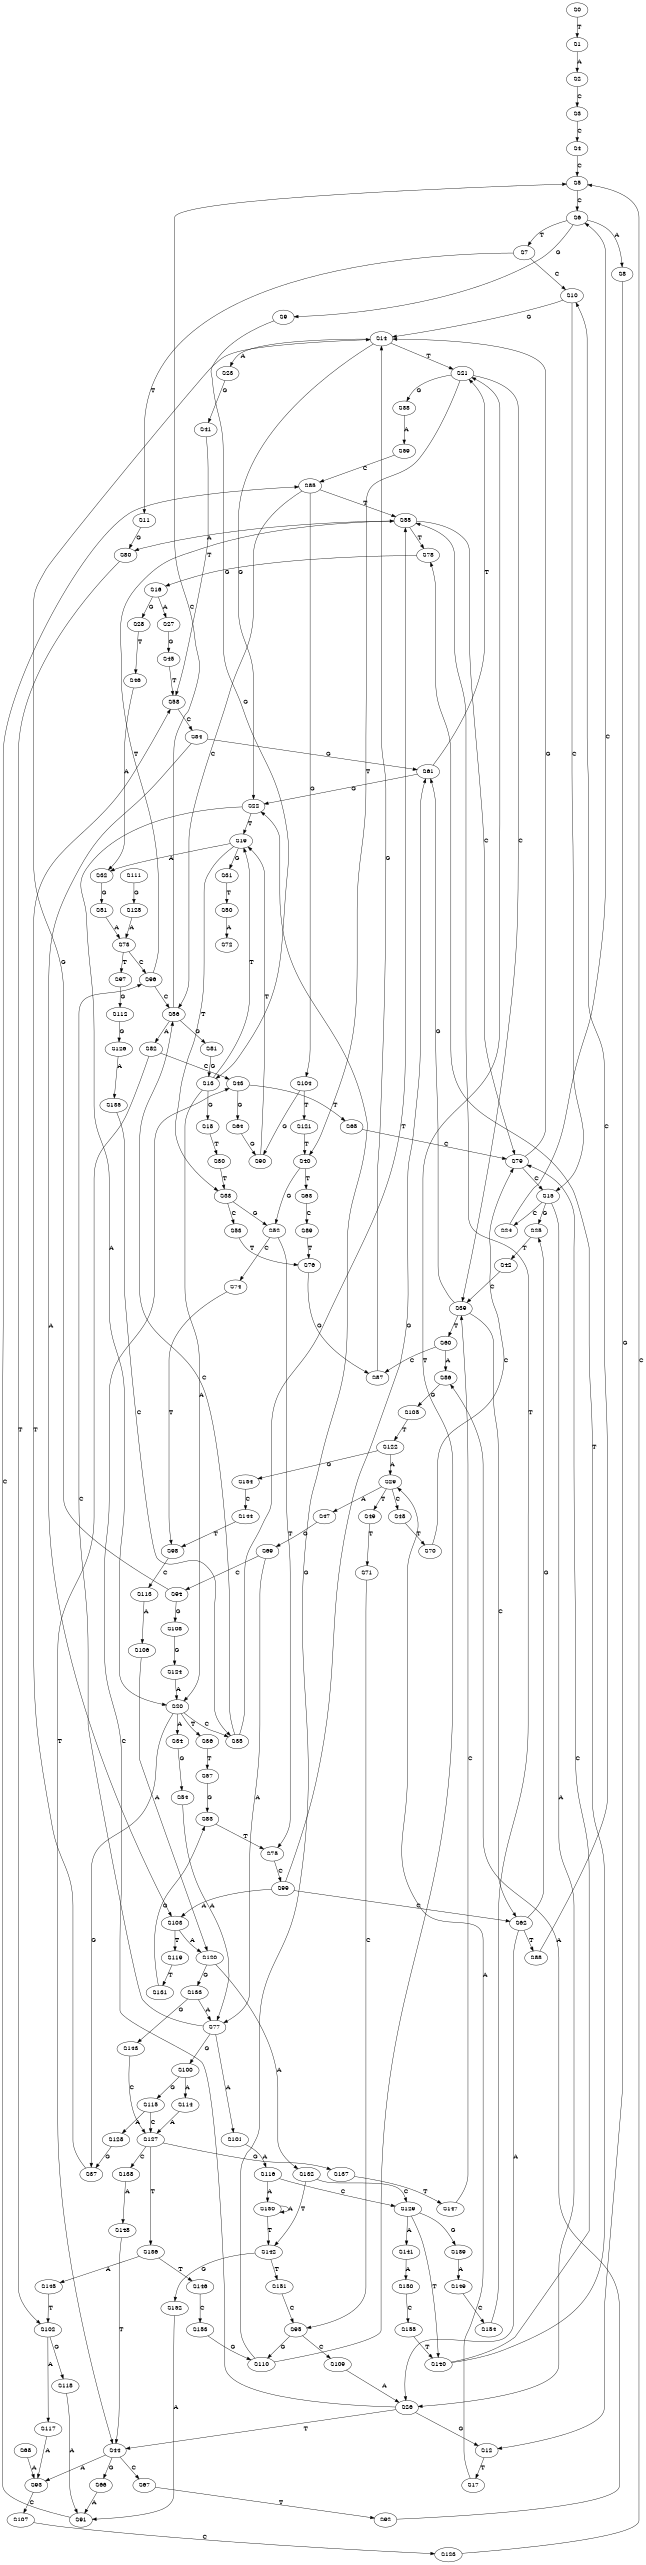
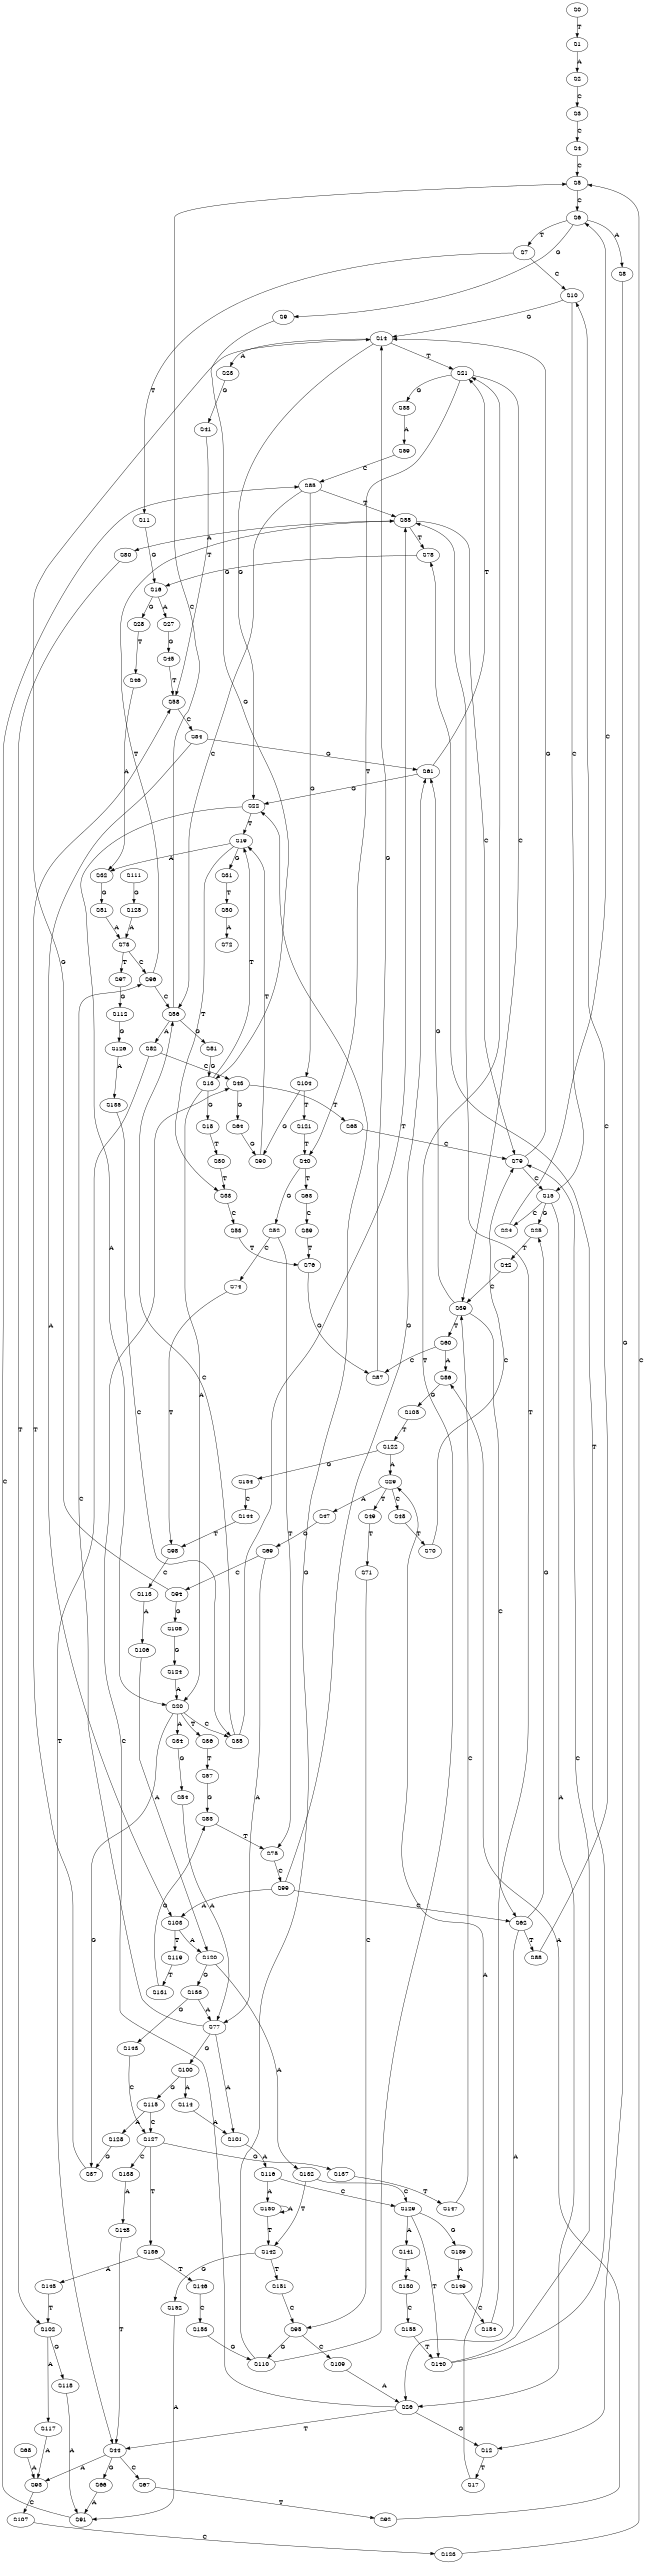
(136, 536) -> (150, 553)
(248, 1212) -> none
(170, 2121) -> (208, 2121)
